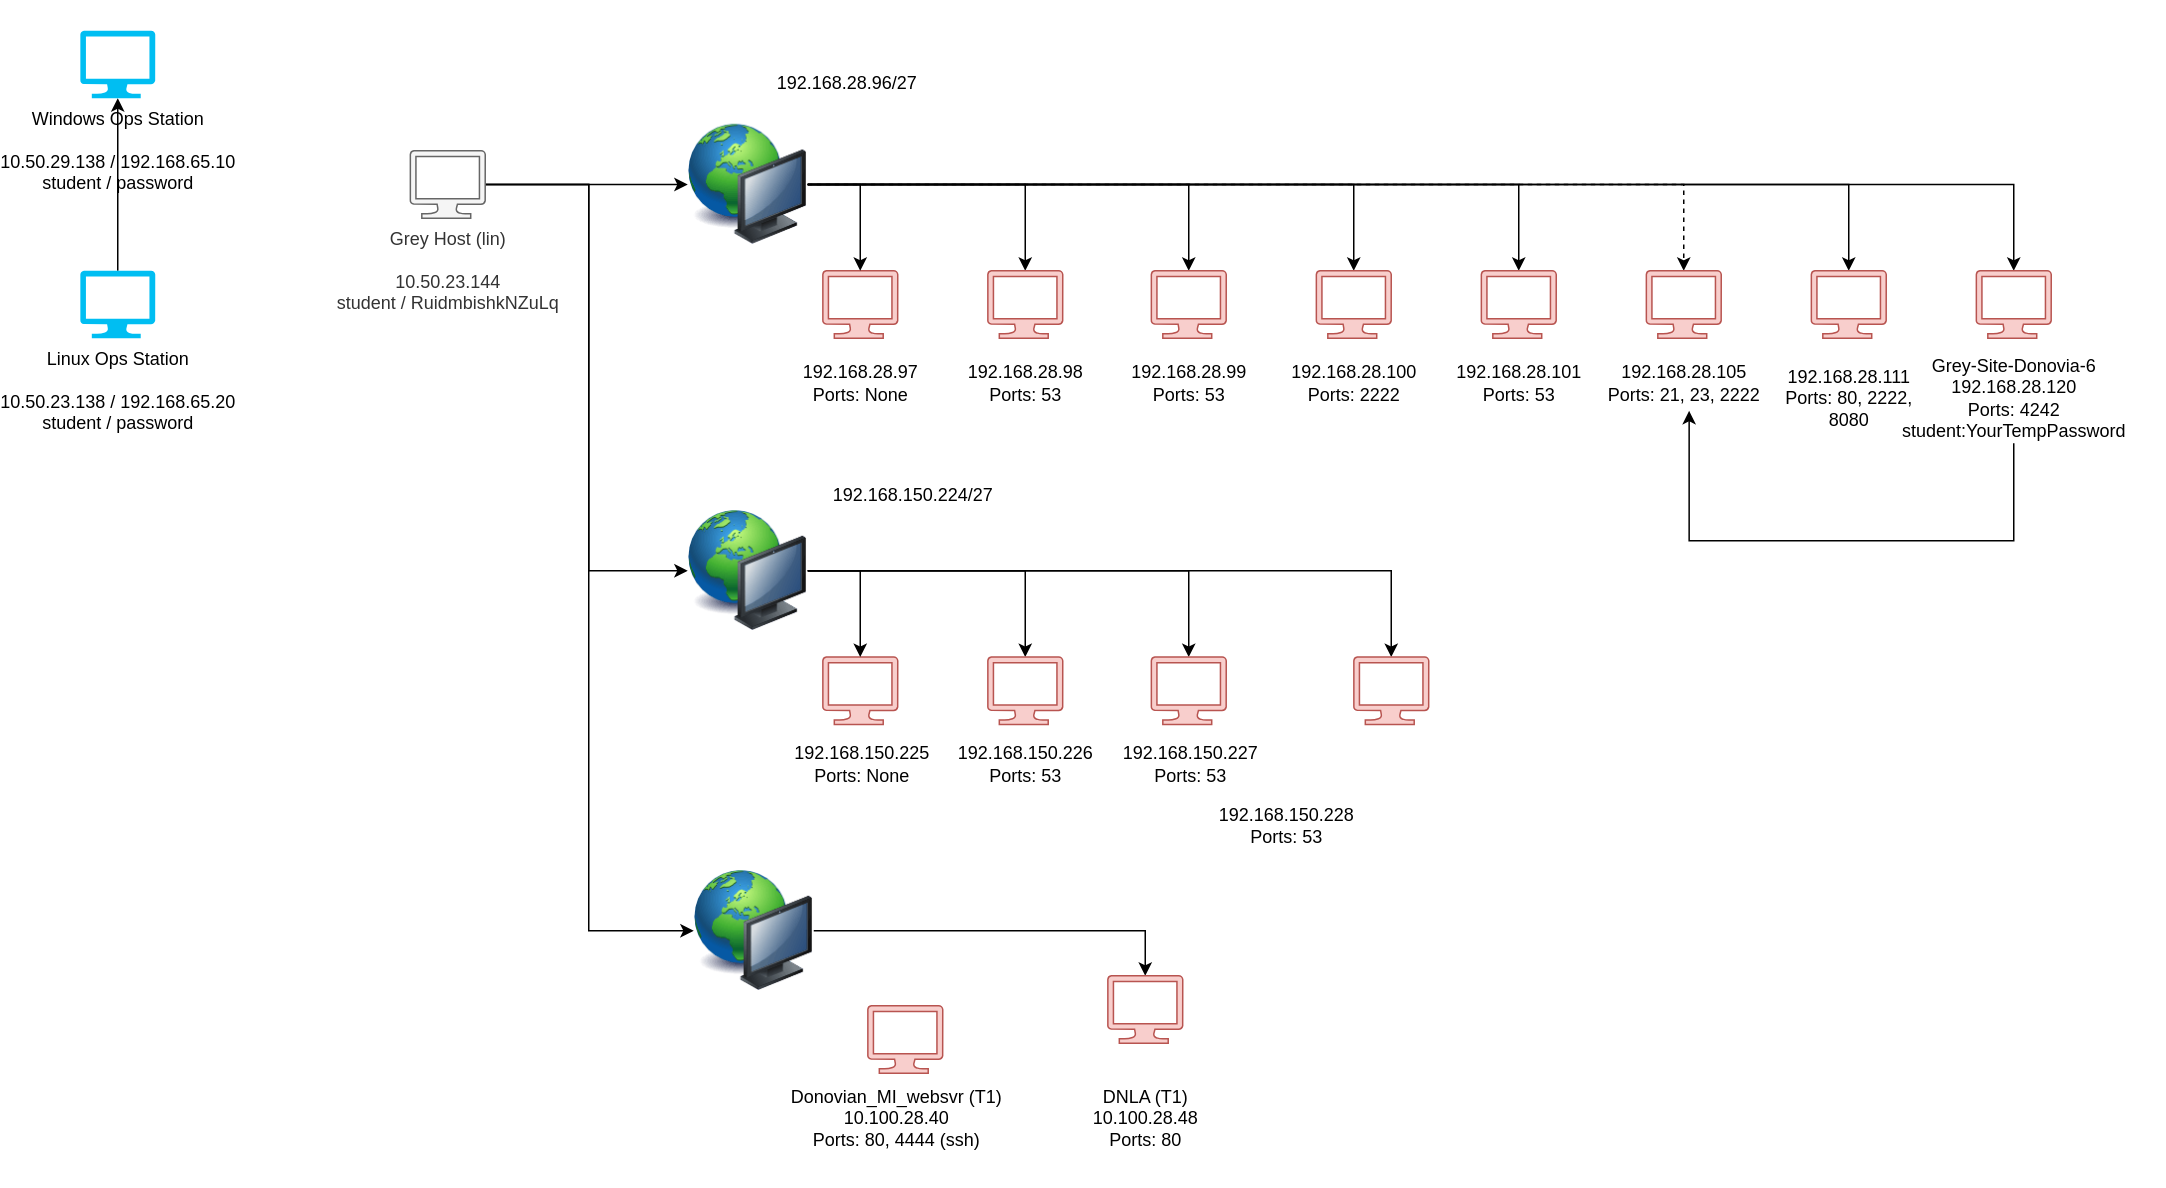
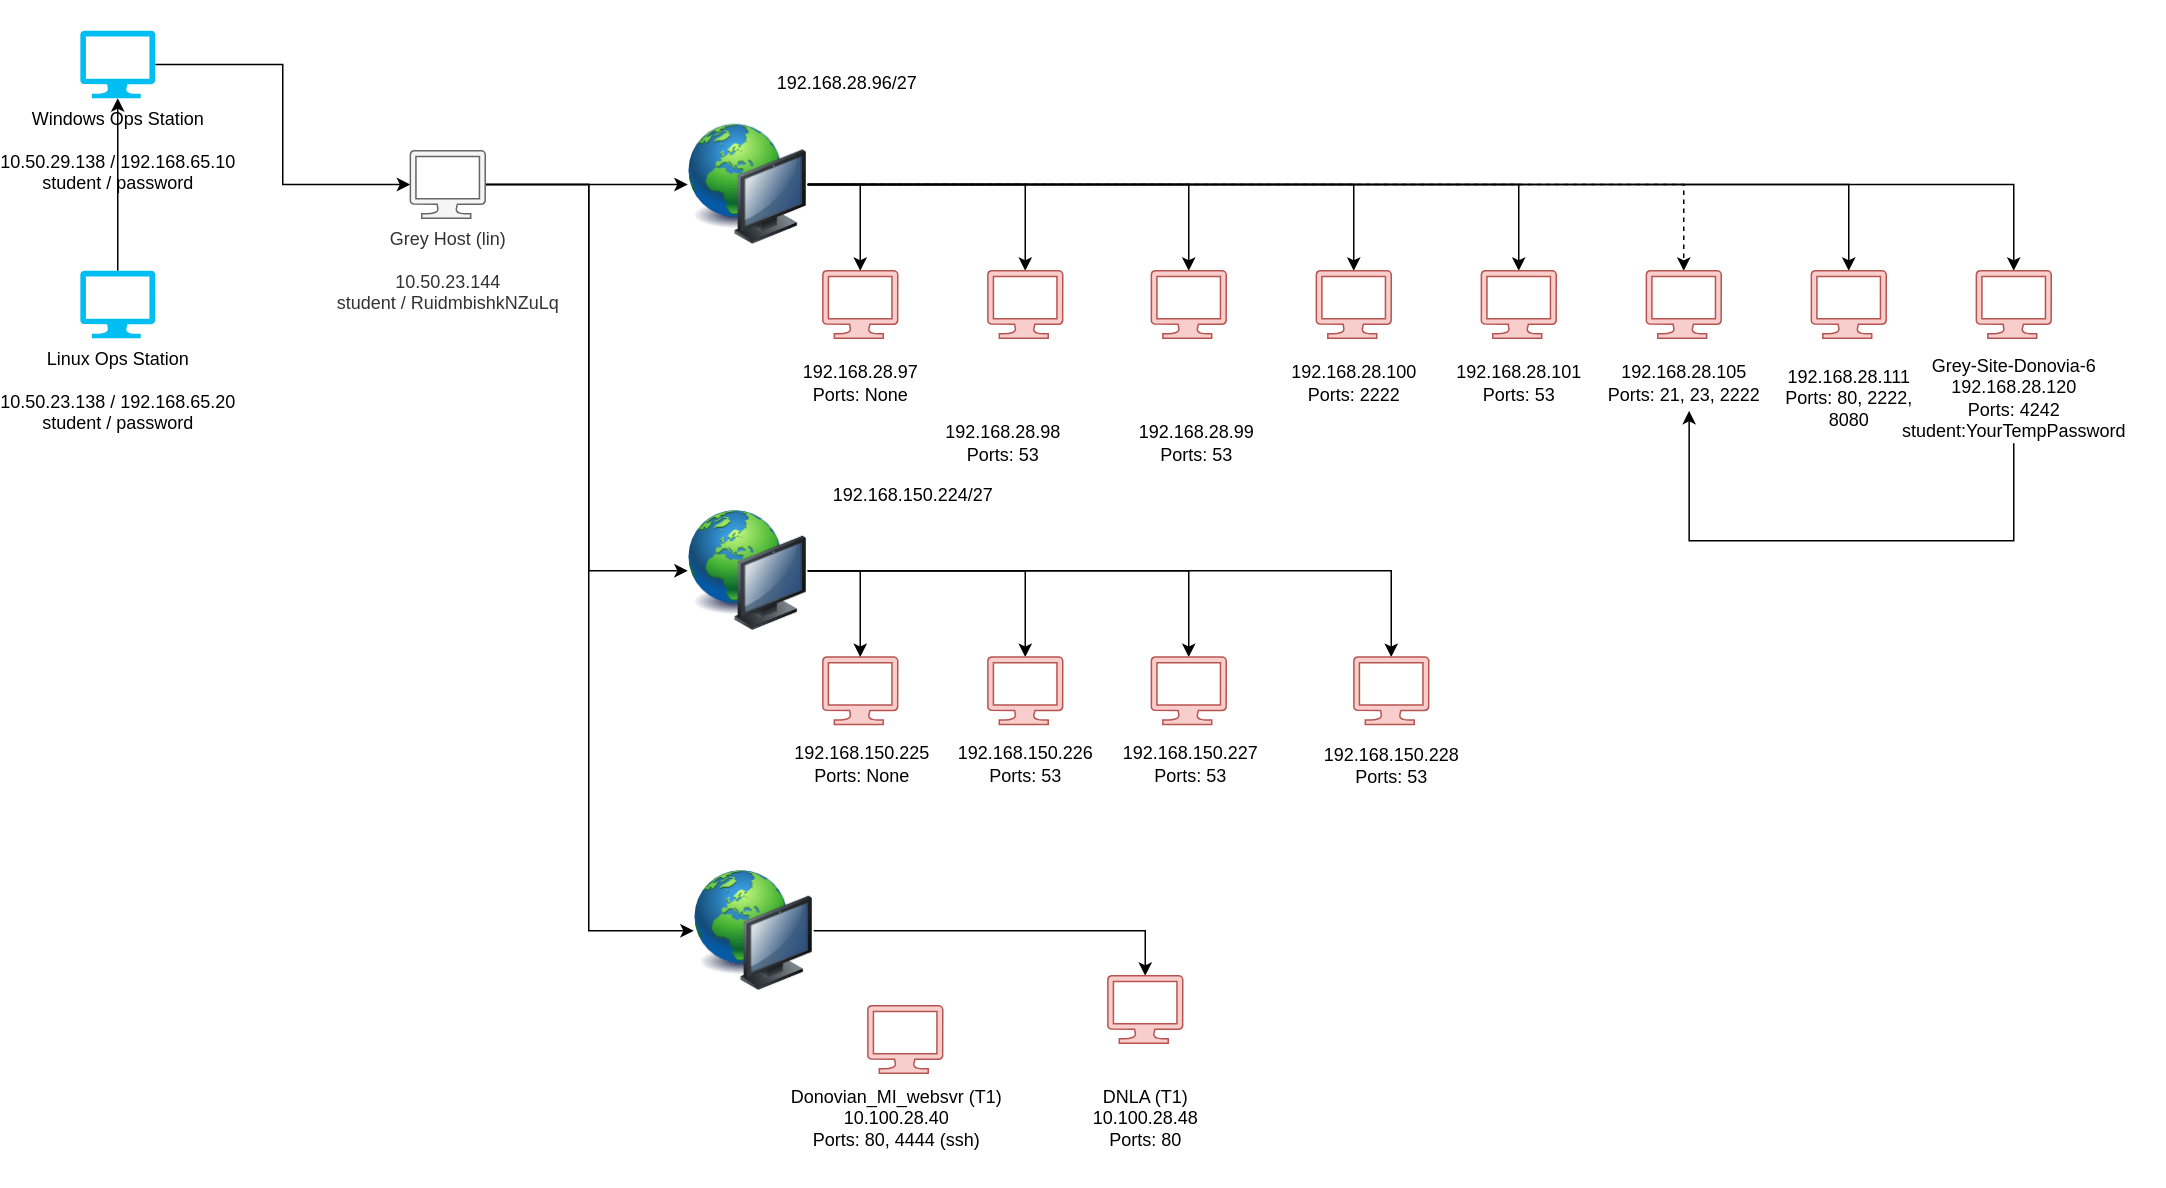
none -> (283, 119)
(1025, 383) -> (1003, 443)
(1189, 383) -> (1196, 443)
(1286, 826) -> (1391, 766)
